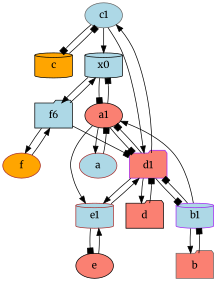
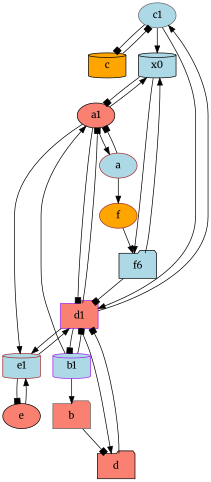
(108, 94) -> (126, 95)
(35, 137) -> (118, 187)
(199, 244) -> (92, 439)
